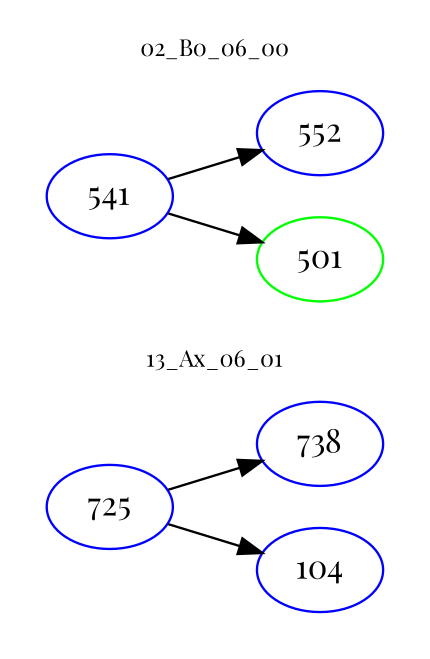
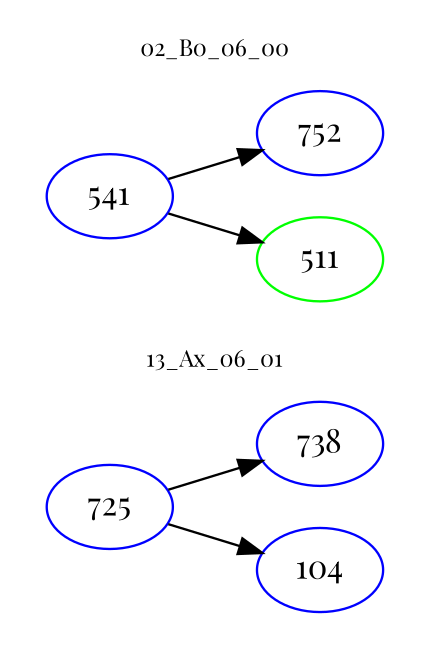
(320, 133) -> (320, 133)
(320, 259) -> (320, 259)
